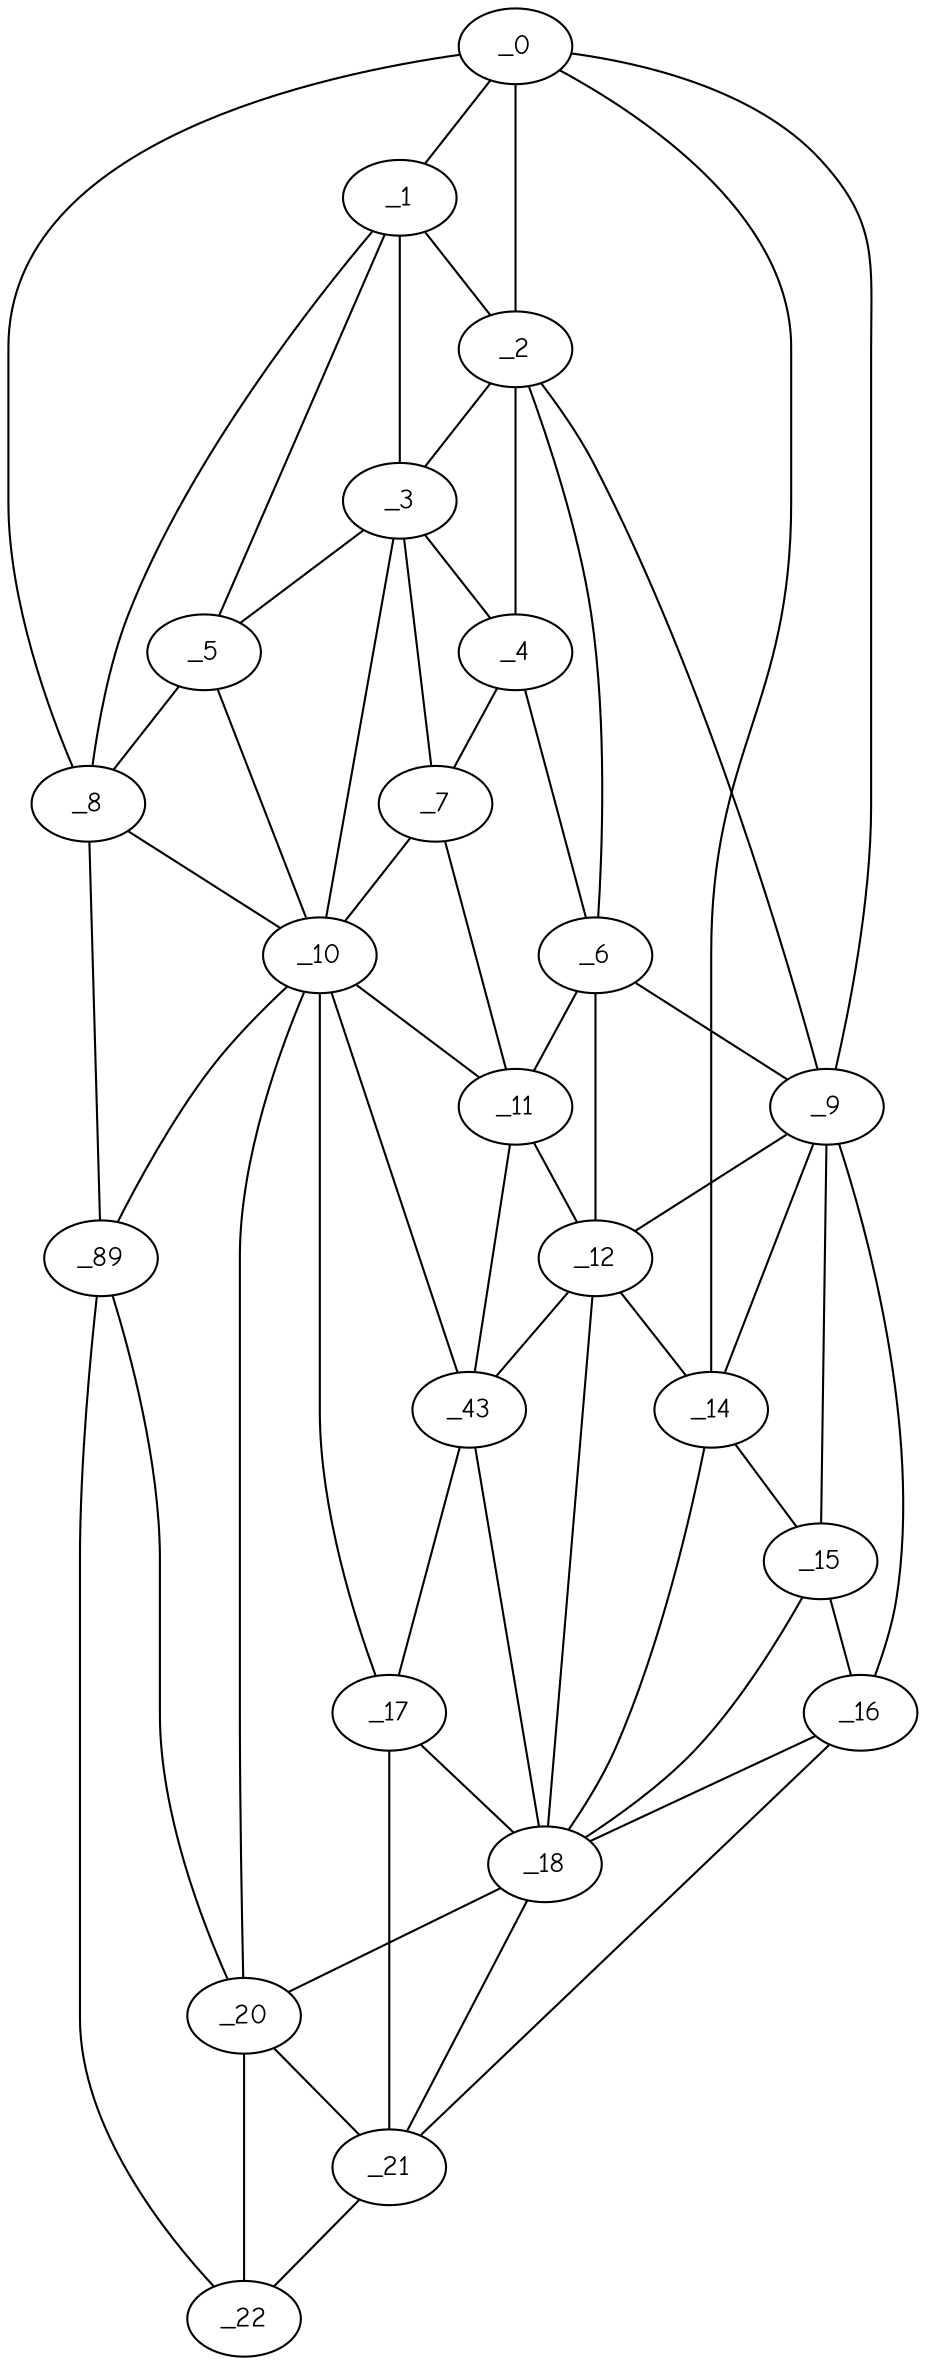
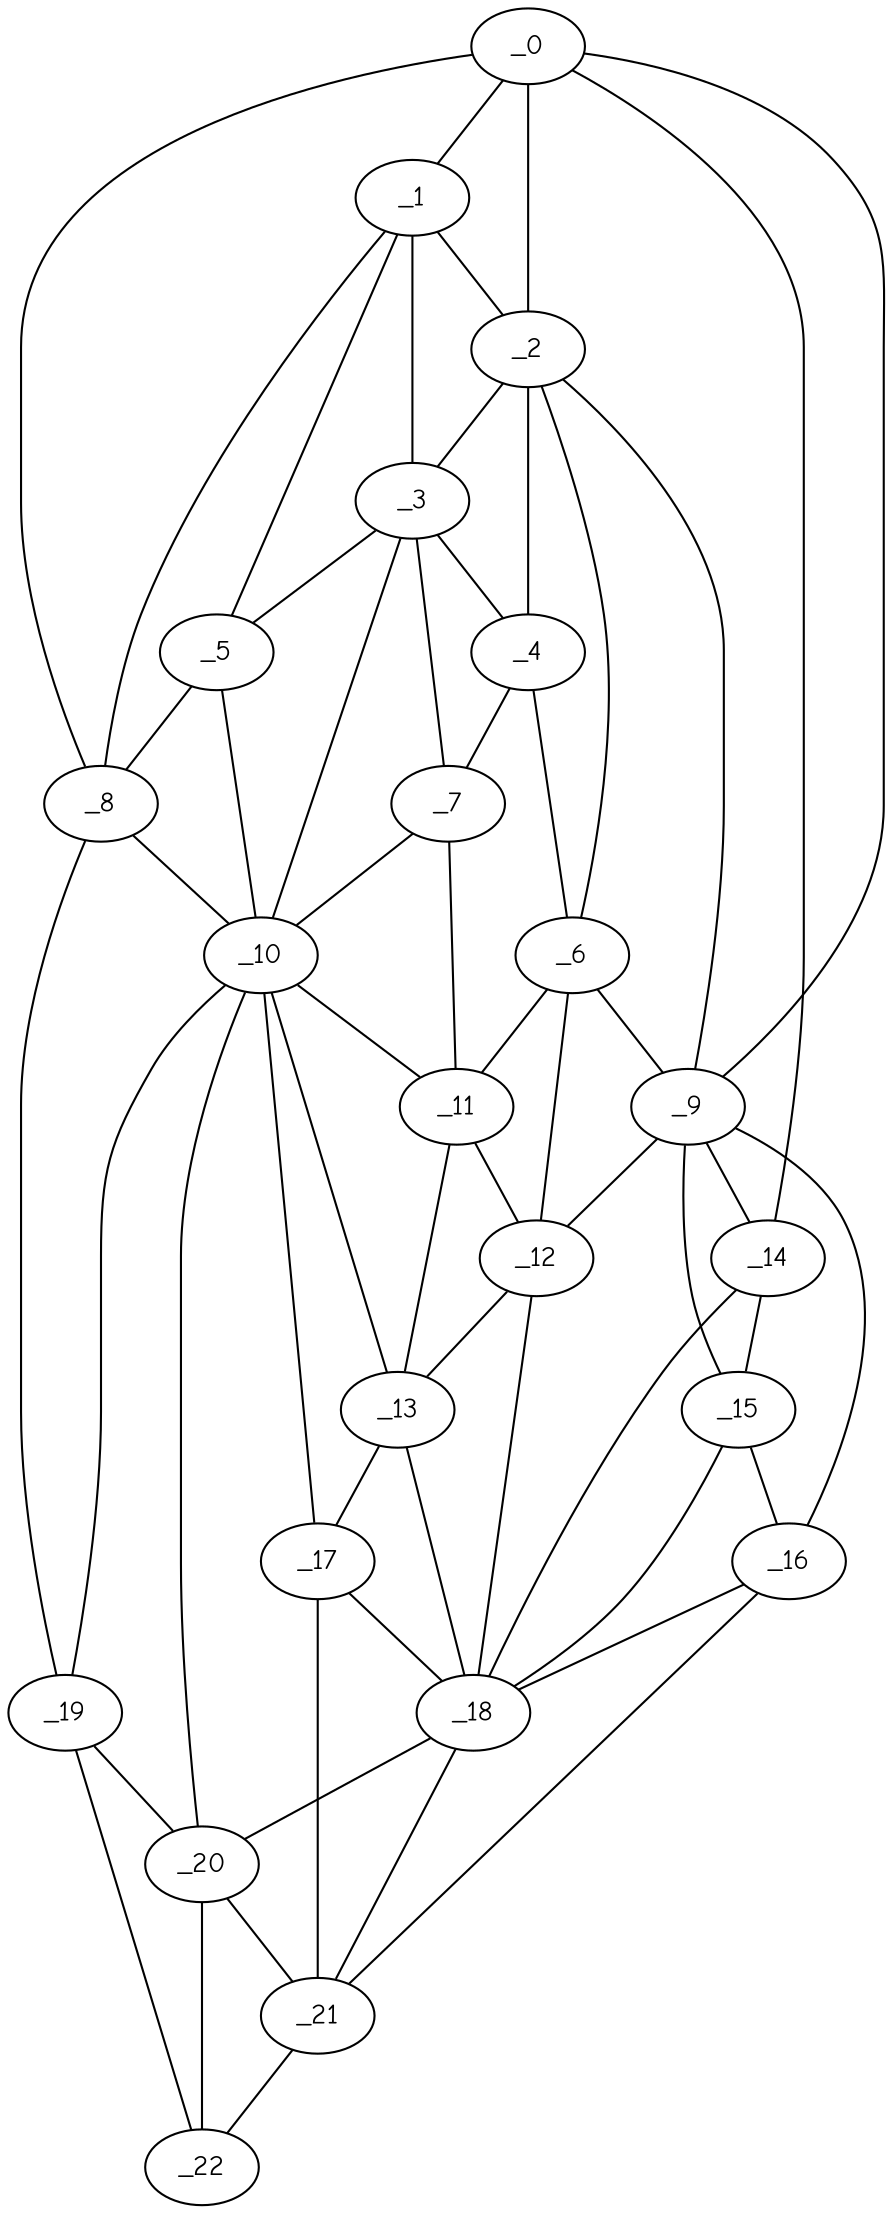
(101, 1258) -> (65, 1713)
(653, 1334) -> none
(469, 1410) -> (398, 1410)
